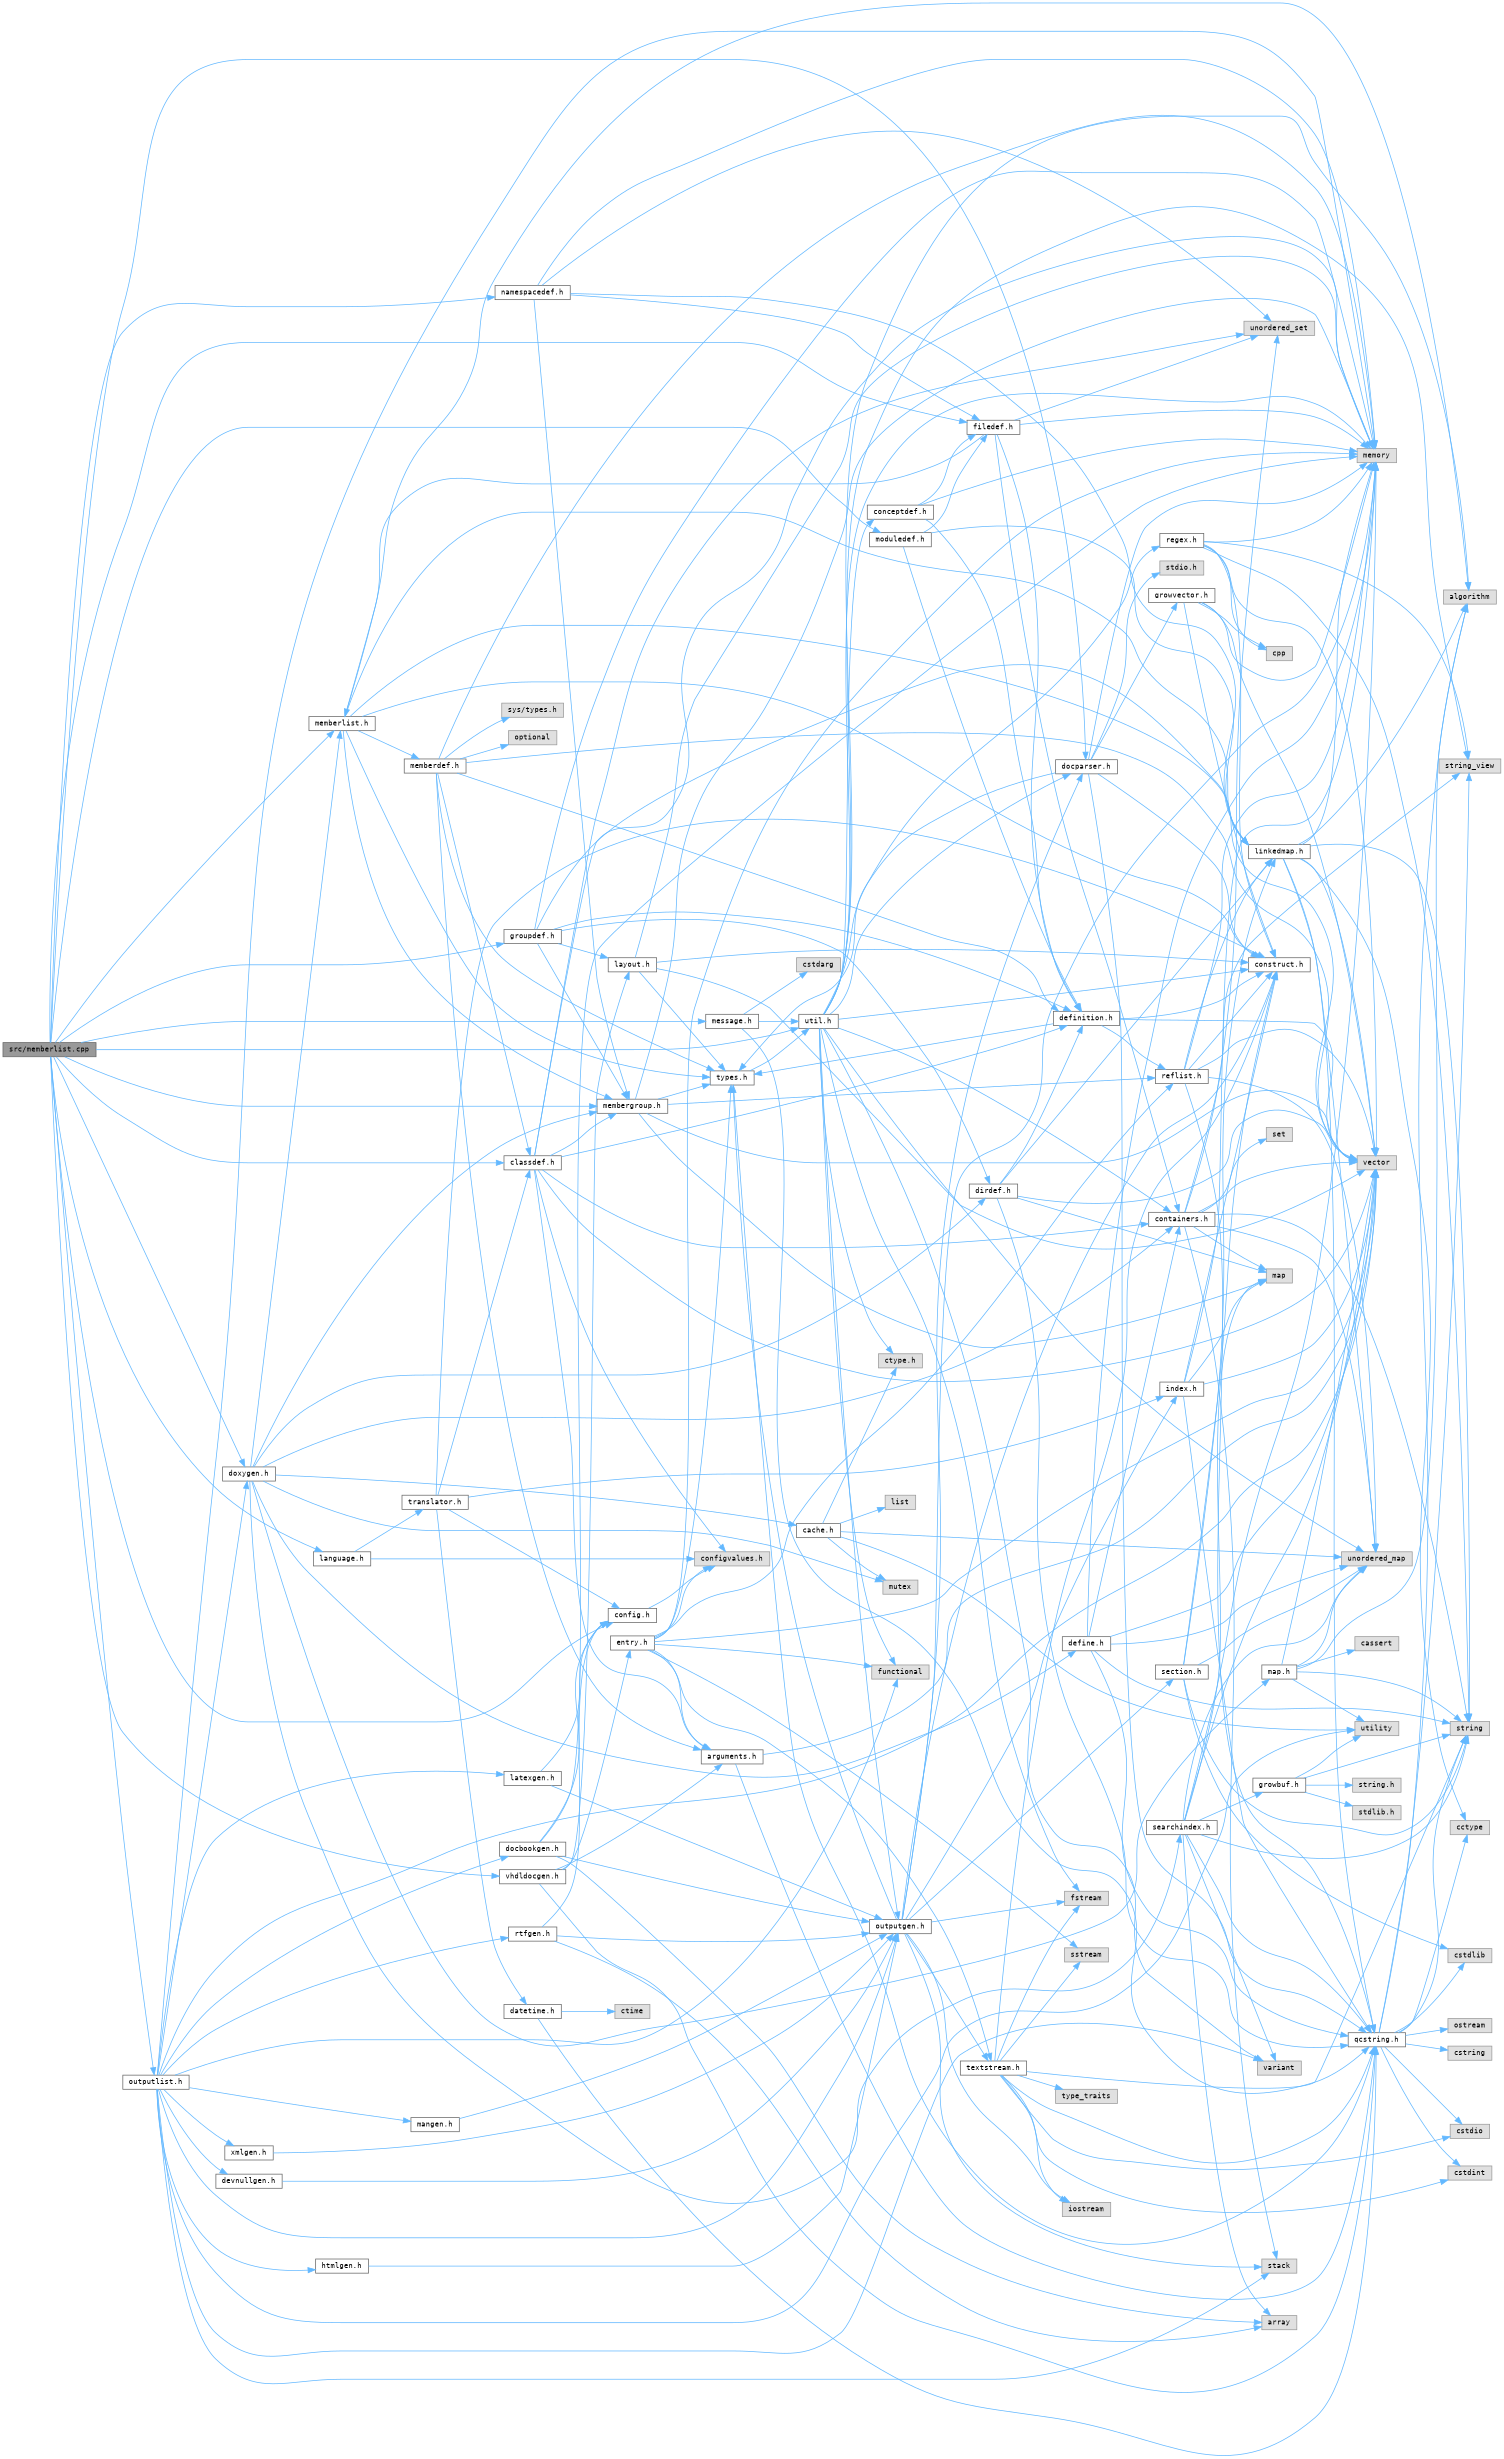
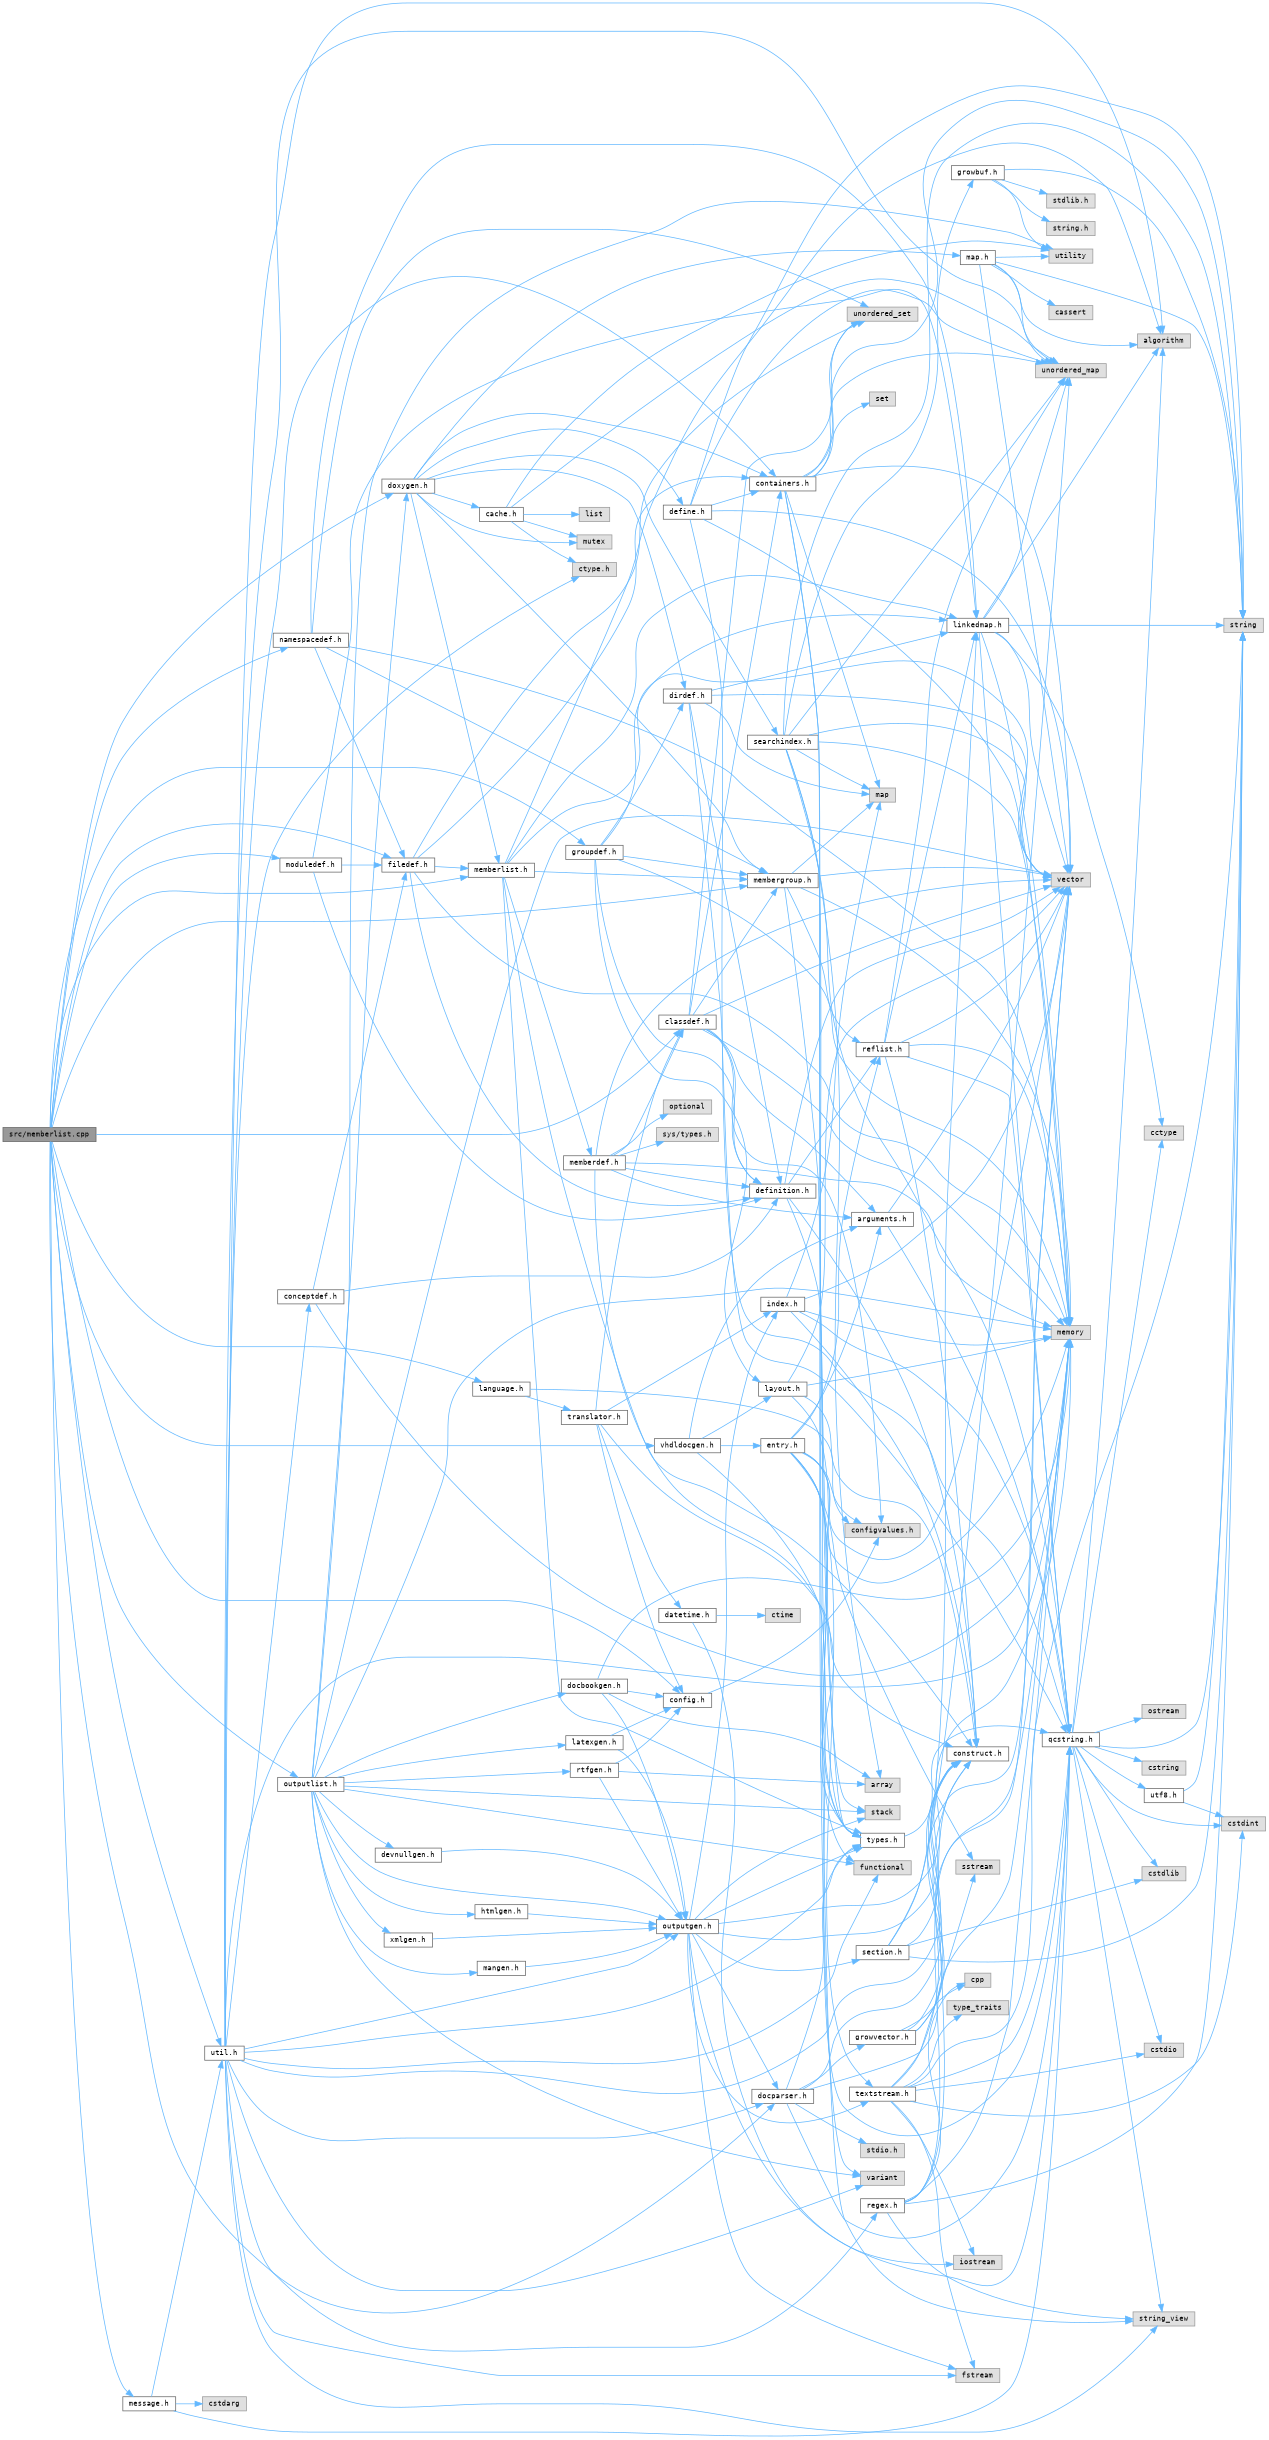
(778, 1054) -> (578, 2017)
none -> (1164, 1796)
